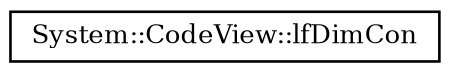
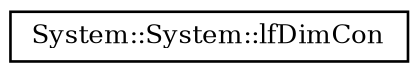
(225, 37) -> (209, 37)
